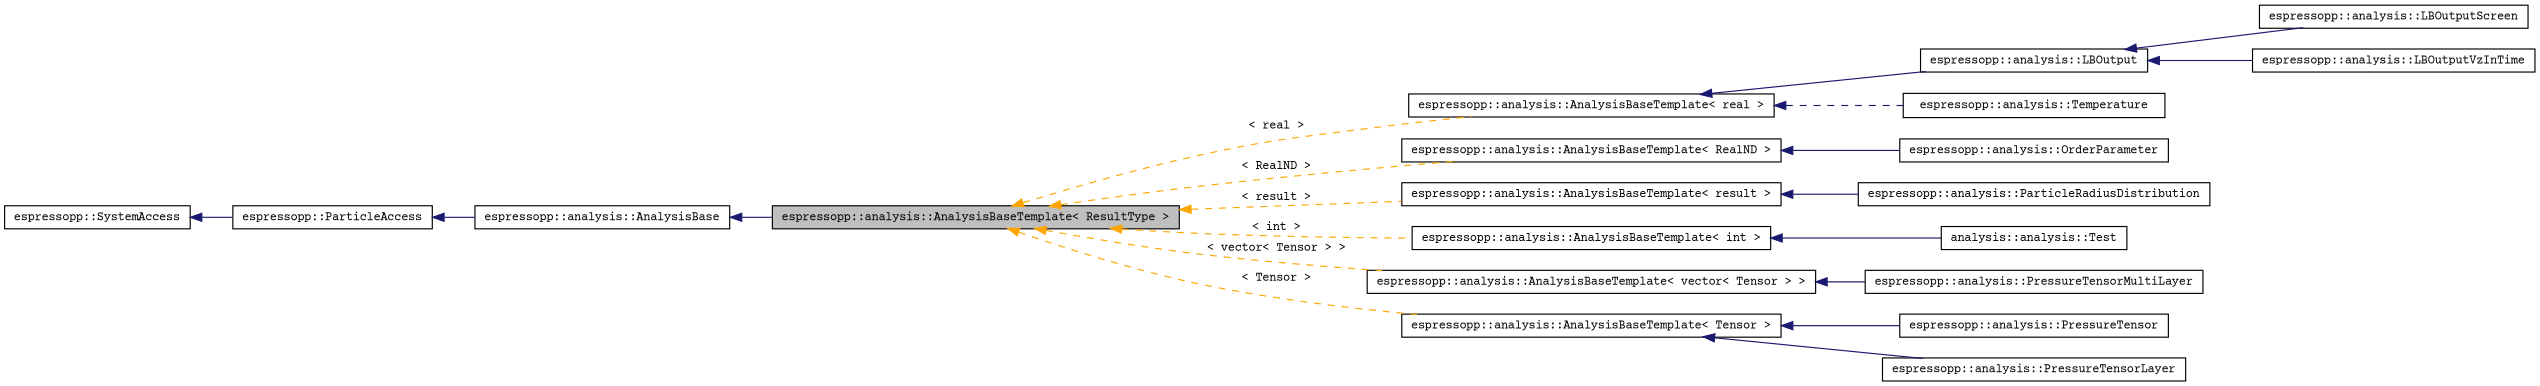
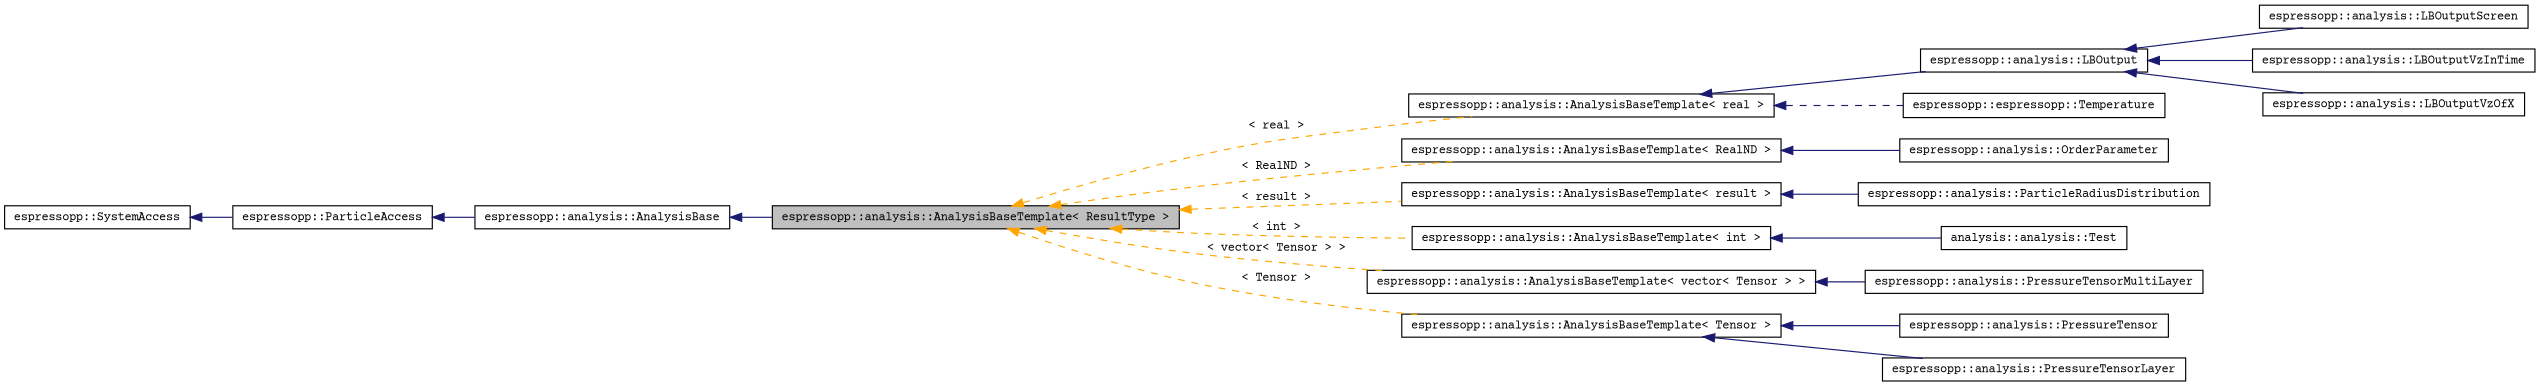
none -> (2394, 104)
(2034, 105) -> (2034, 105)
